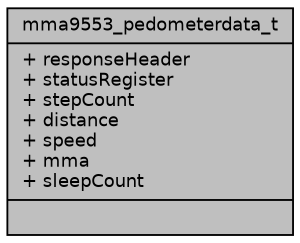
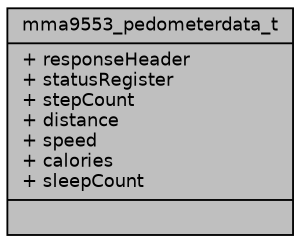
(56, 161) -> (68, 161)
